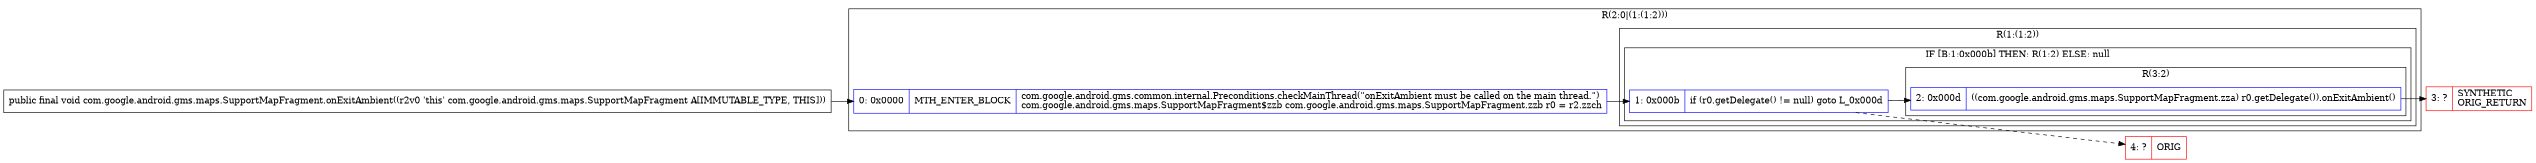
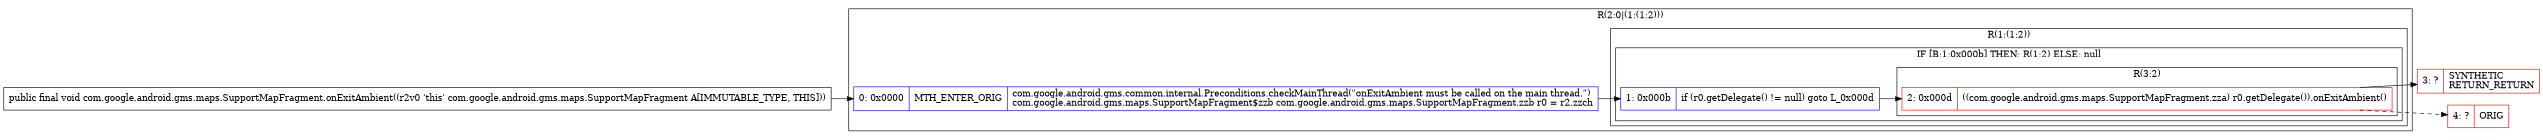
(2156, 99) -> (2147, 99)
(963, 101) -> (958, 98)
(2492, 103) -> (2492, 86)
(2046, 135) -> (2392, 112)
